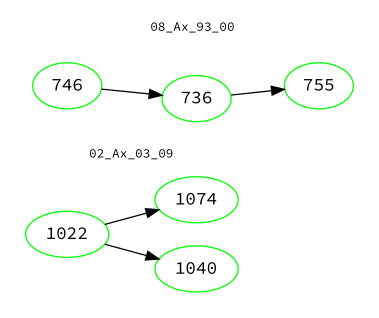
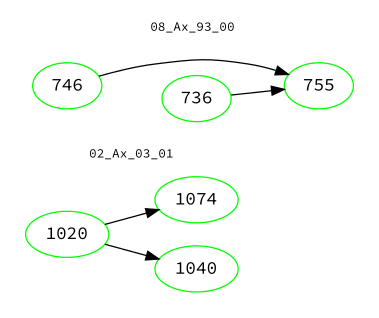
(125, 92) -> (187, 60)
(132, 154) -> (132, 154)
(67, 234) -> (67, 234)
